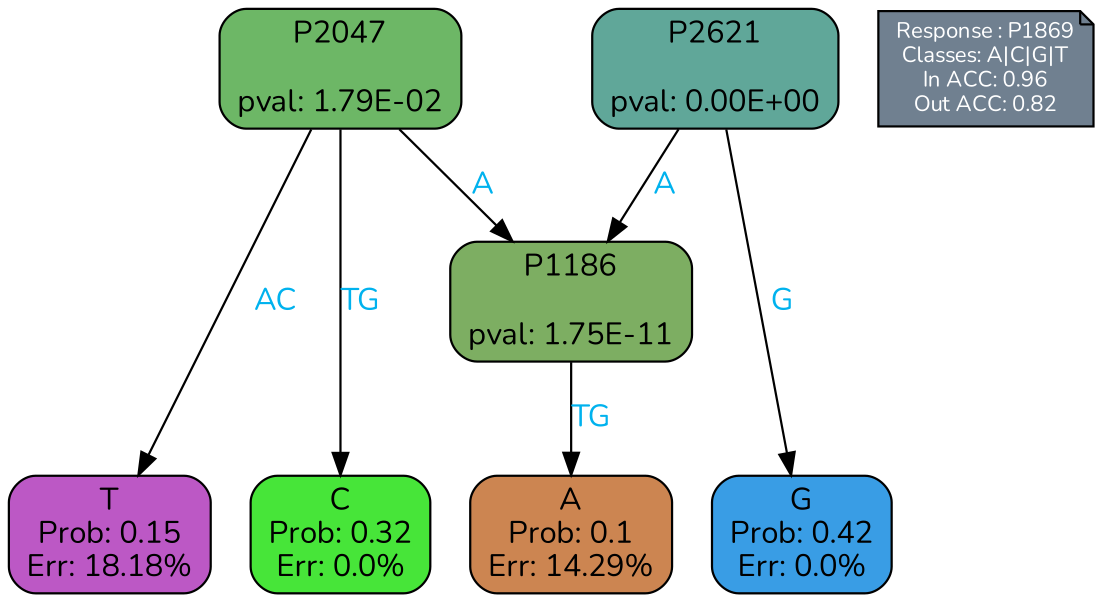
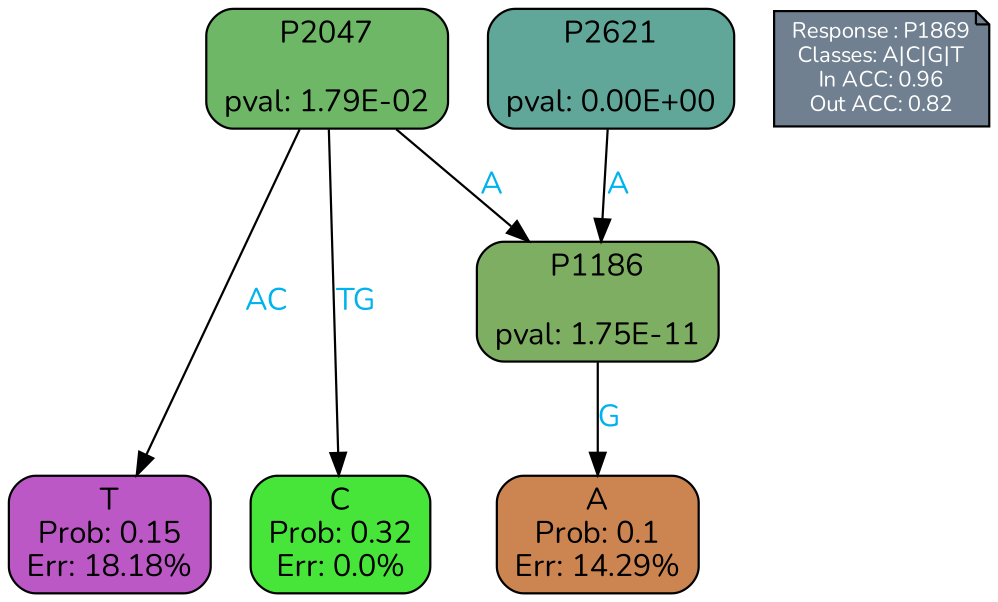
(592, 418) -> (610, 418)
(802, 535) -> none
